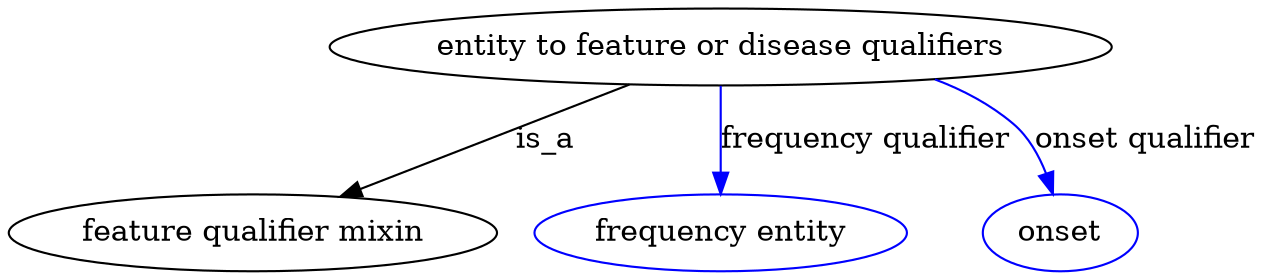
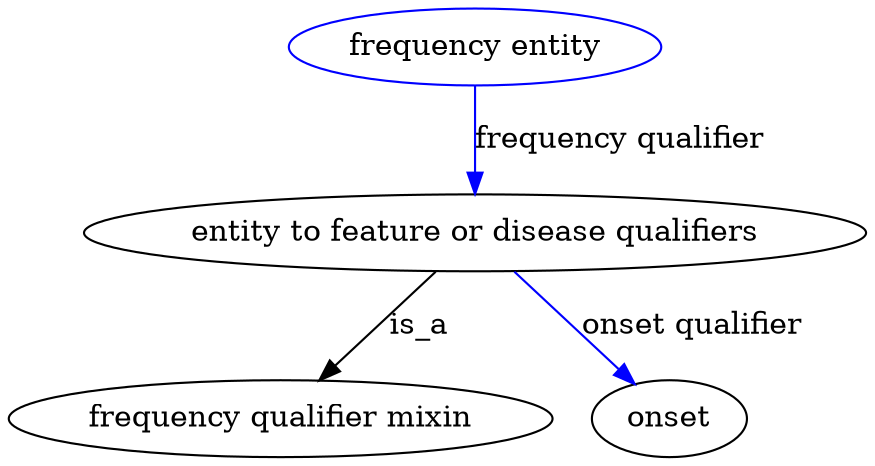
(721, 129) -> (475, 129)
(253, 233) -> (281, 419)
(1060, 233) -> (669, 419)
